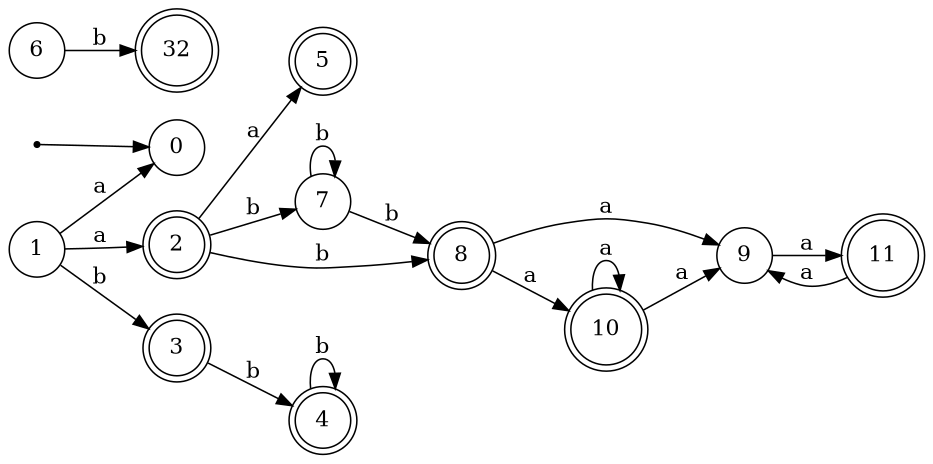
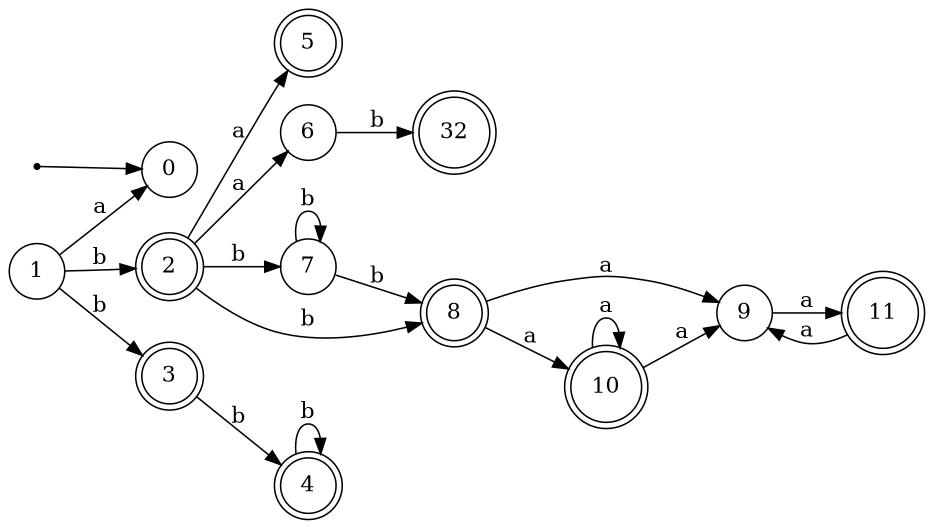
none -> (236, 203)
(100, 236) -> (100, 258)
